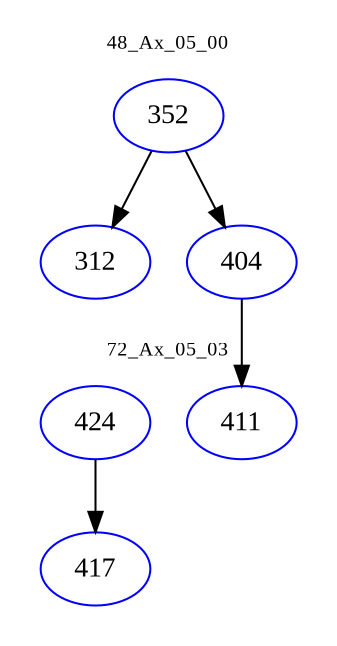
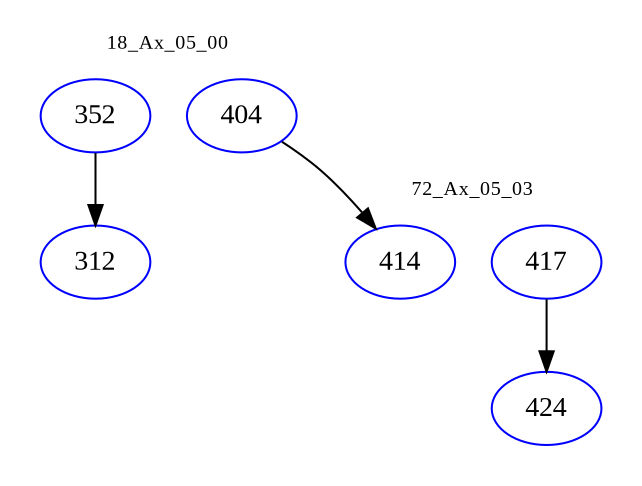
(169, 44) -> (169, 44)
(201, 180) -> none
(242, 423) -> (400, 262)
(96, 486) -> (547, 325)
